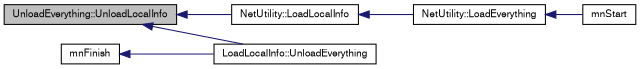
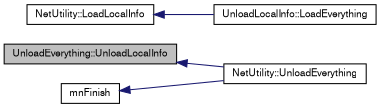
(209, 15) -> none
(479, 15) -> (295, 15)
(609, 15) -> none
(295, 54) -> (295, 74)
